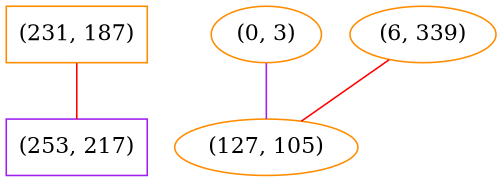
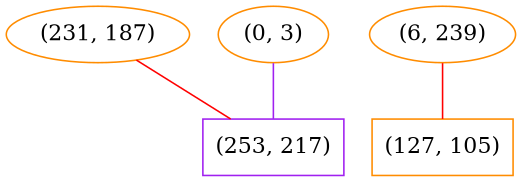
(77, 34) -> (98, 34)
(423, 34) -> (443, 34)
(266, 91) -> (273, 91)
(266, 147) -> (443, 147)
